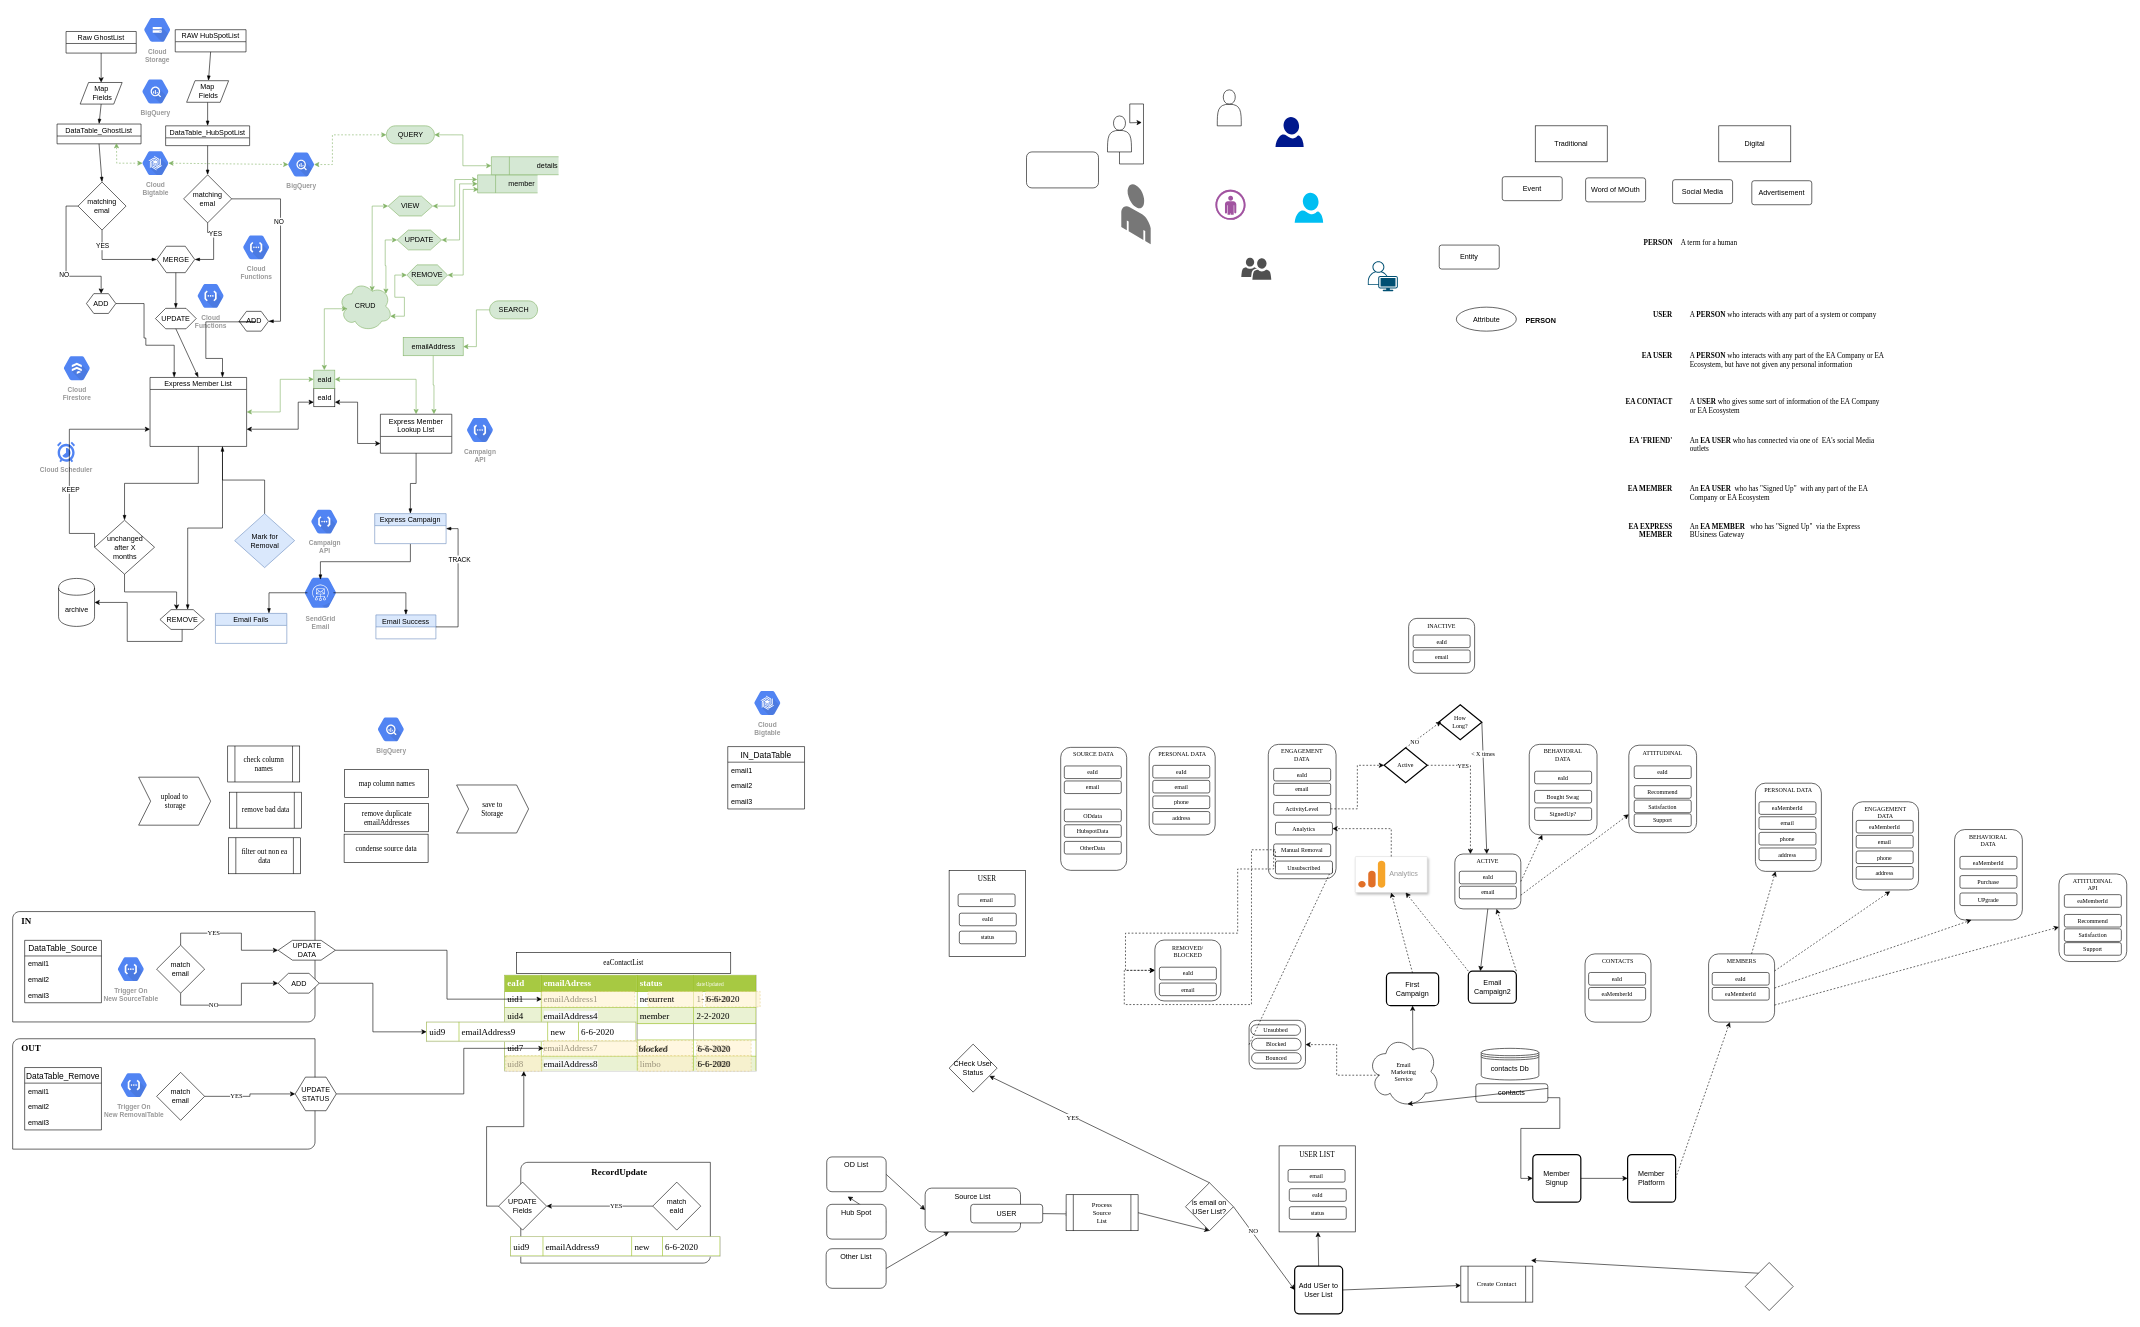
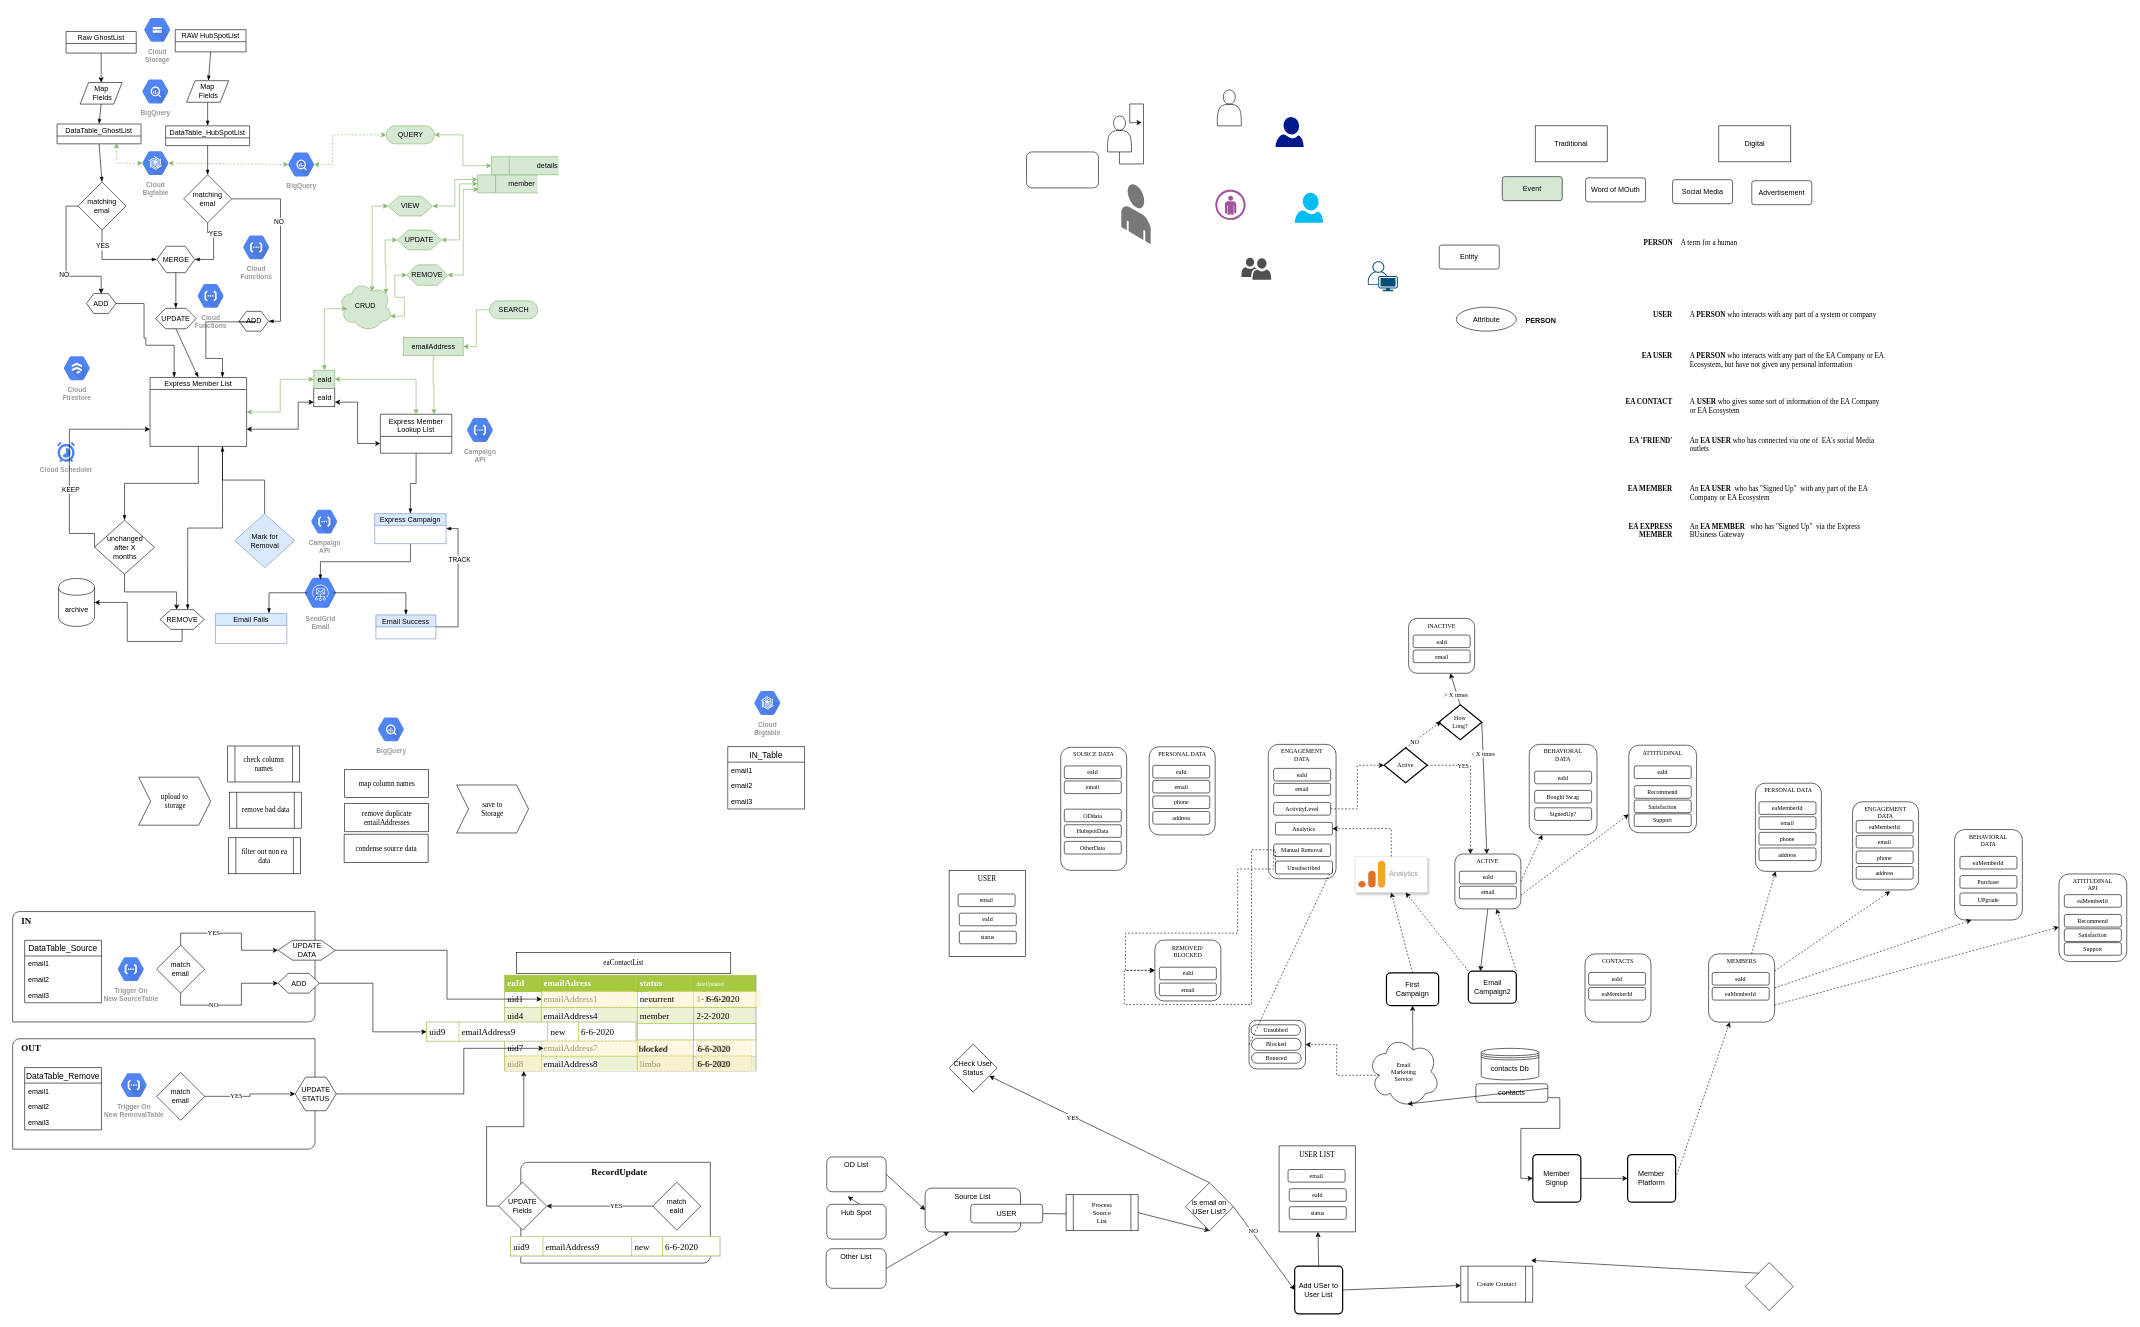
(1532, 189) -> (1532, 189)
none -> (1456, 690)
(766, 755) -> (766, 755)
